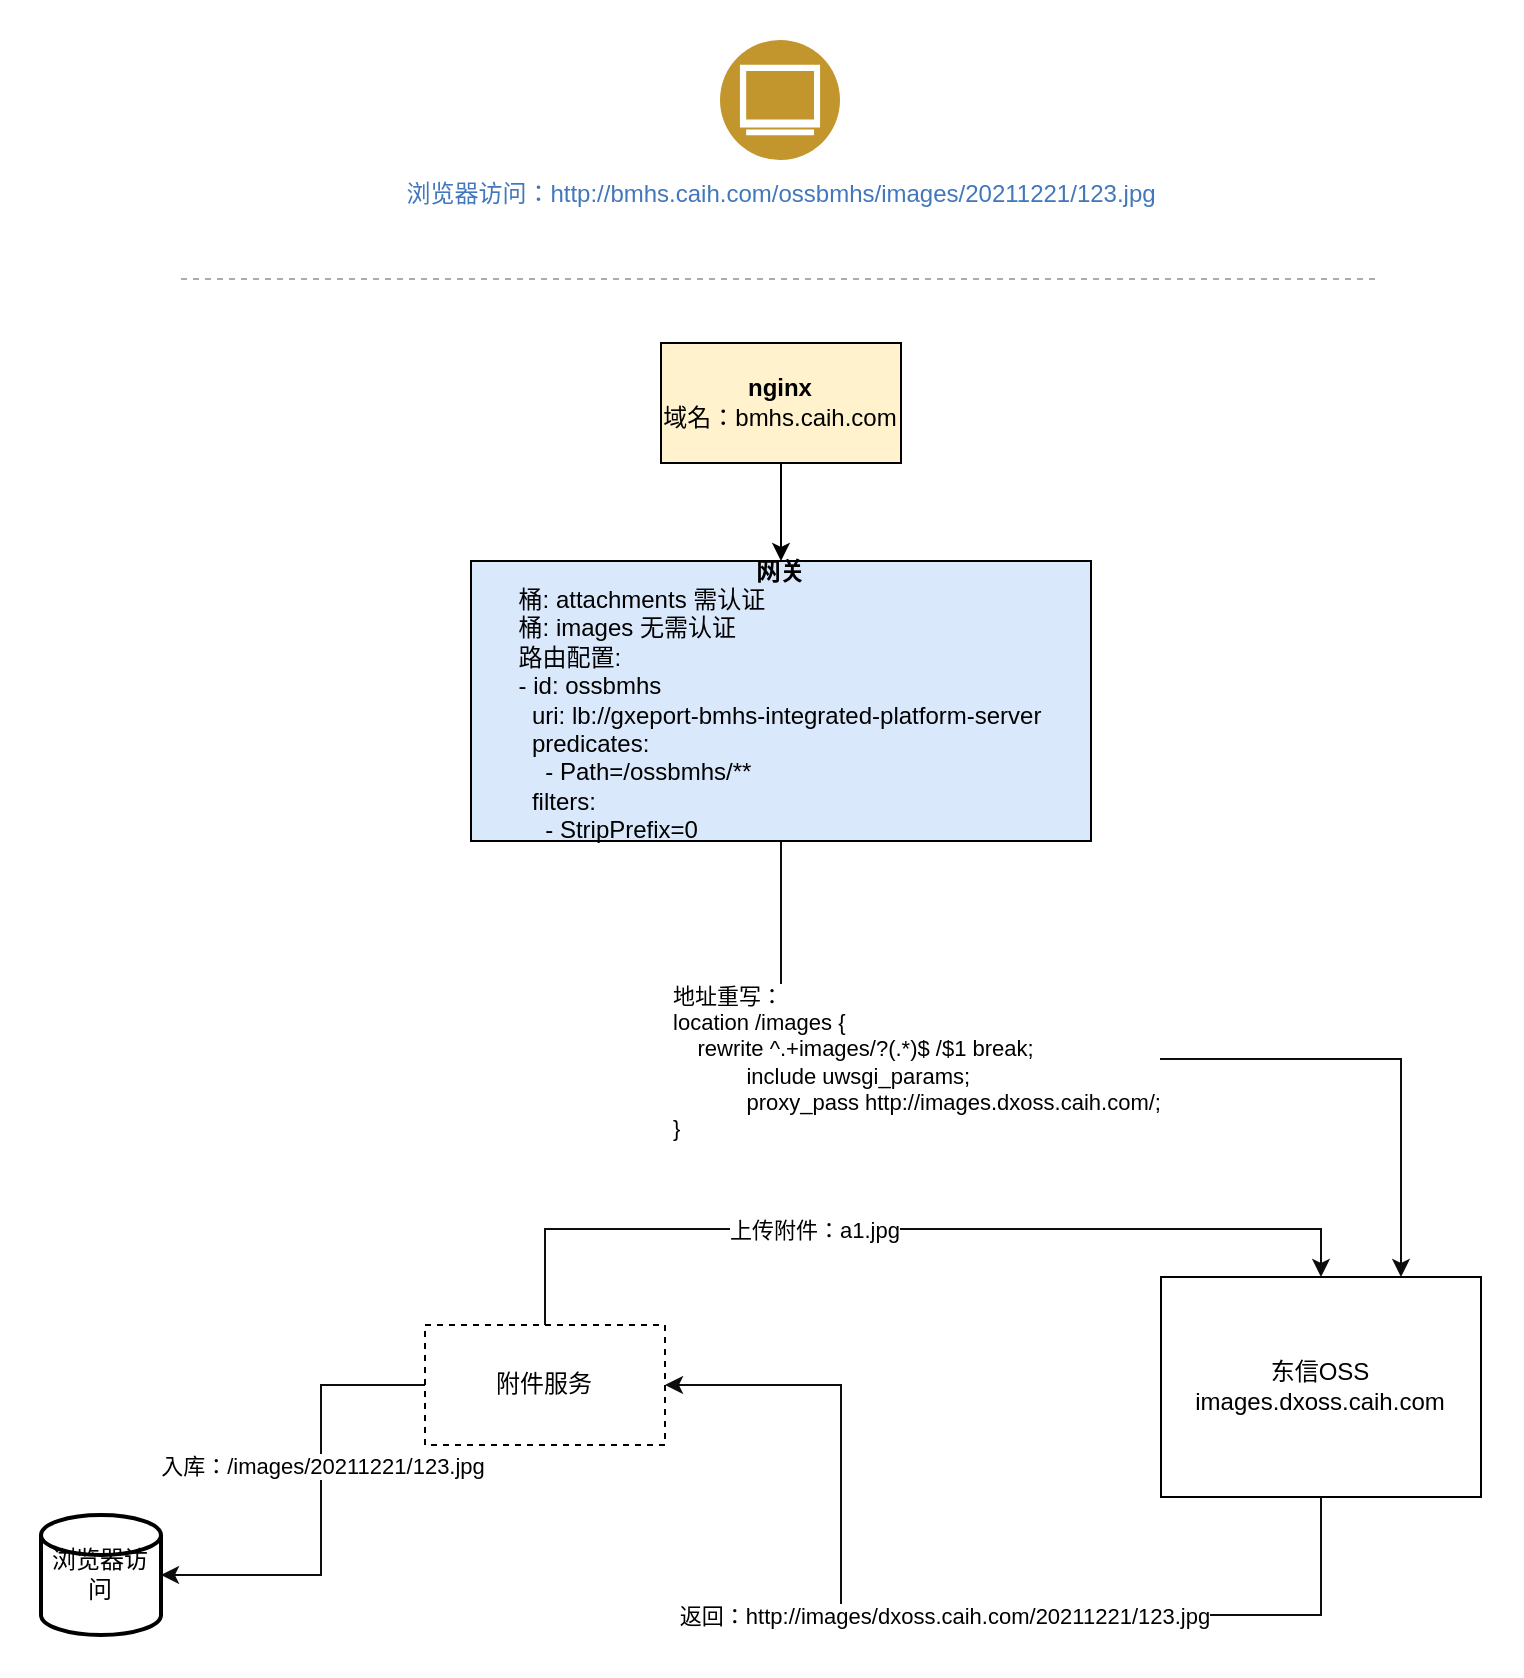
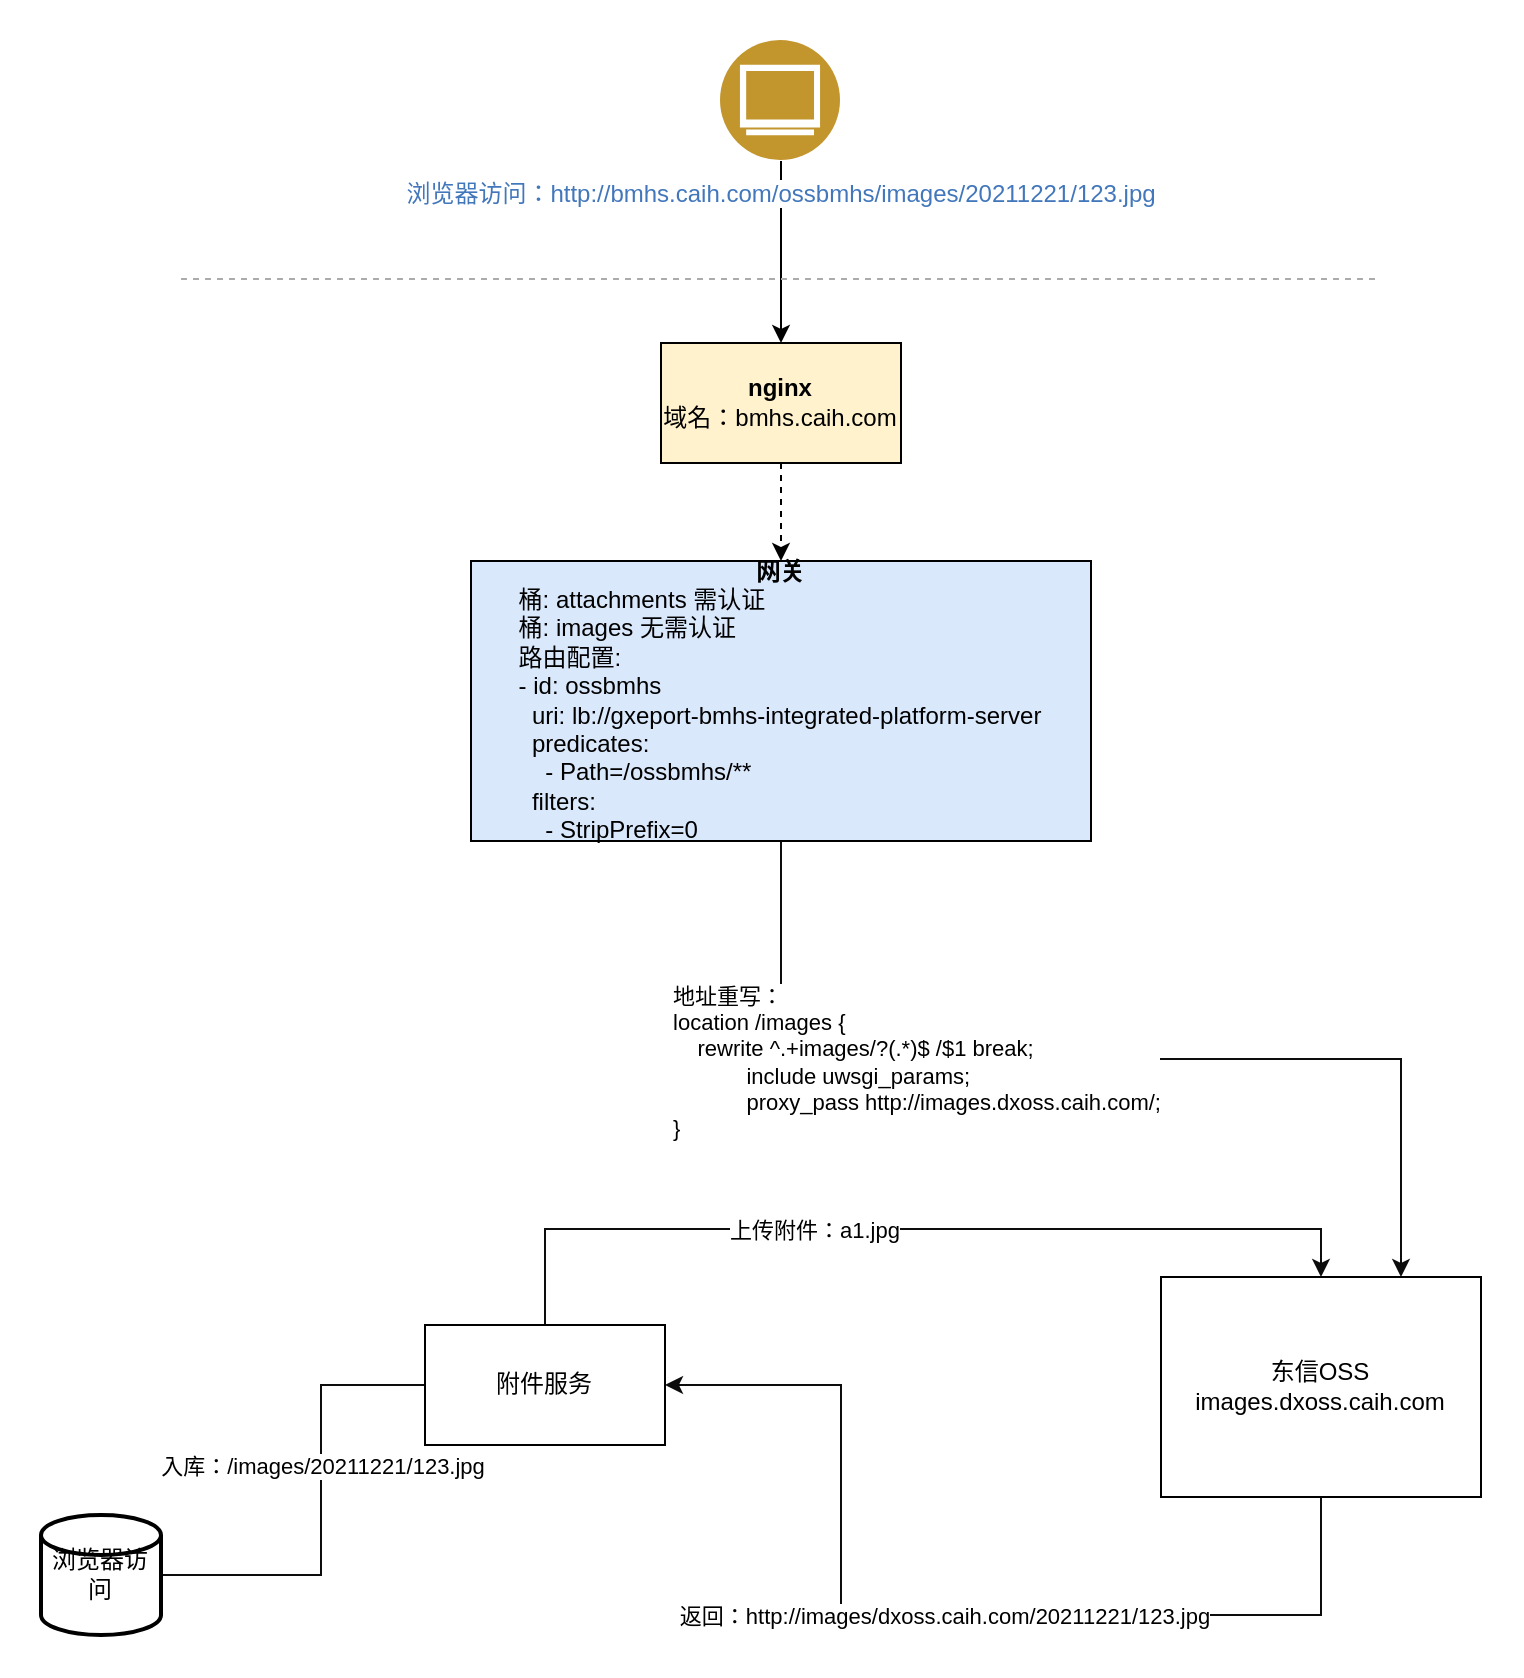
none -> (781, 268)
(781, 507) -> (781, 507)
(545, 1385) -> (545, 1385)
(176, 1575) -> (170, 1575)
